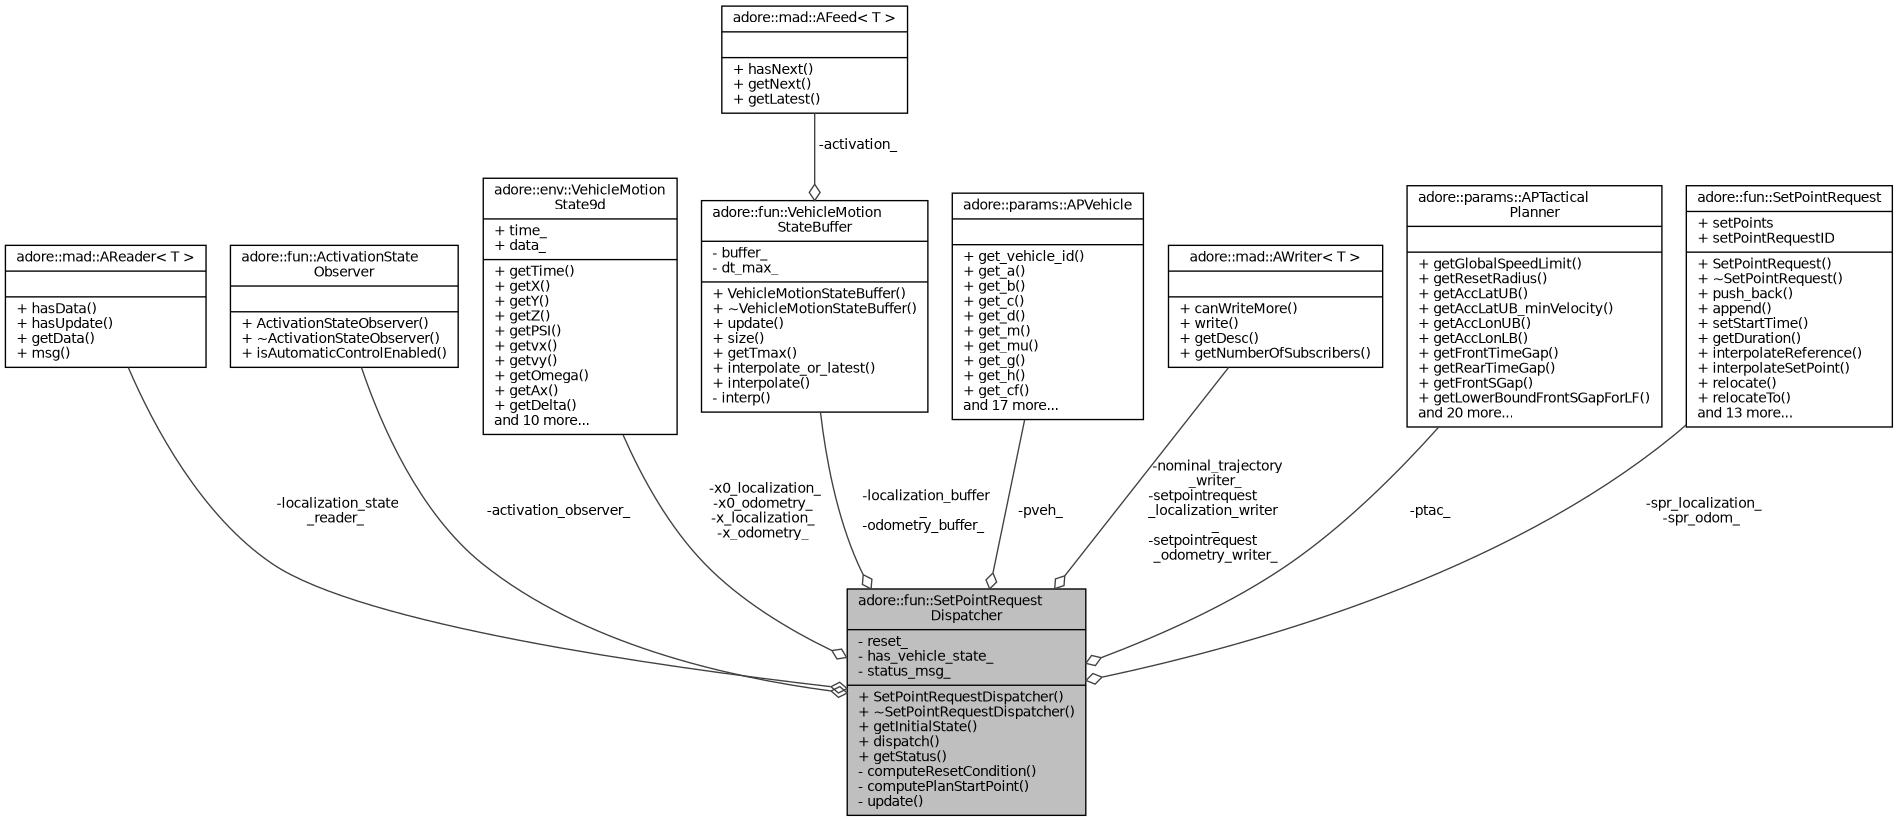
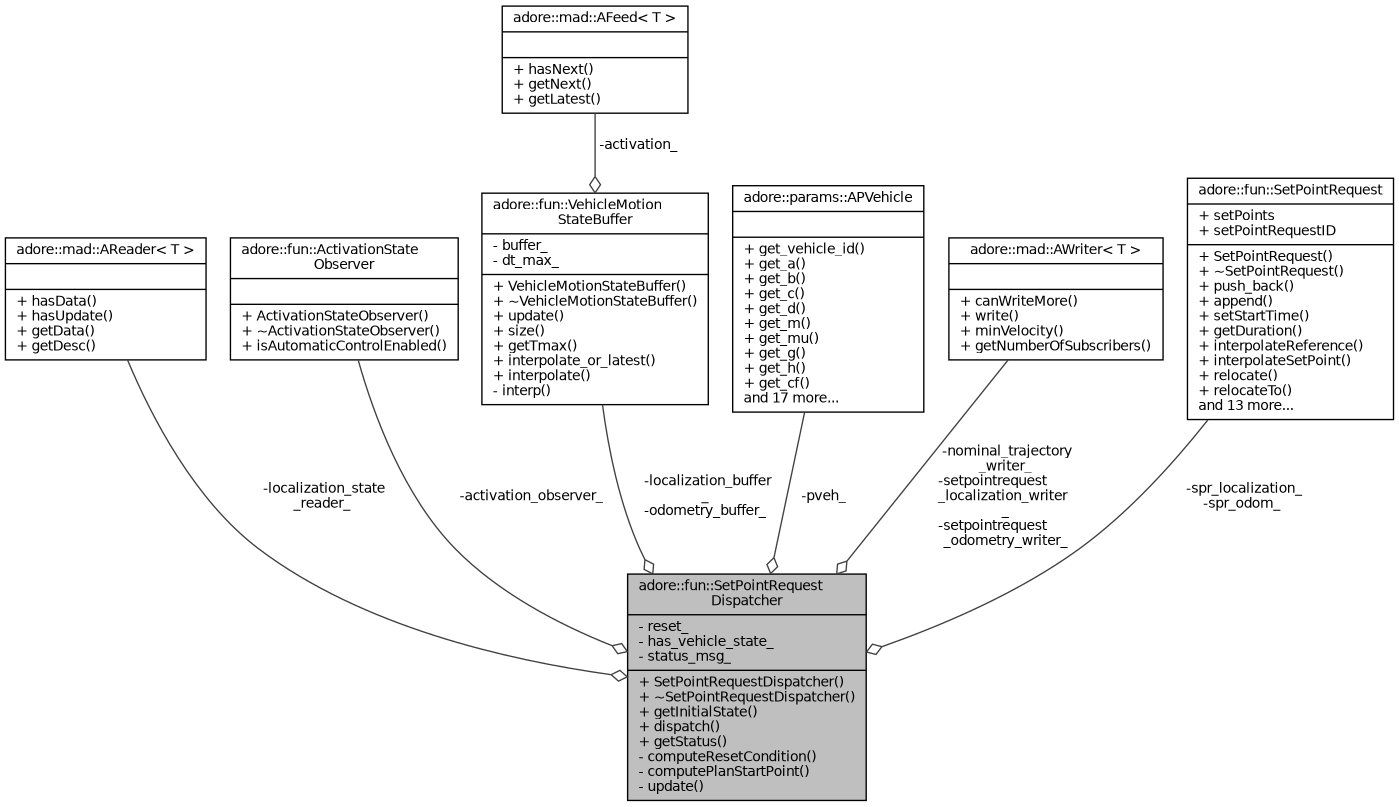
(580, 306) -> none
(1534, 306) -> none
(1219, 339) -> (1012, 331)
(43, 354) -> (56, 346)
